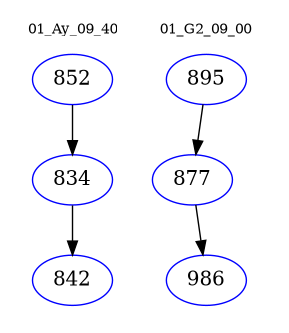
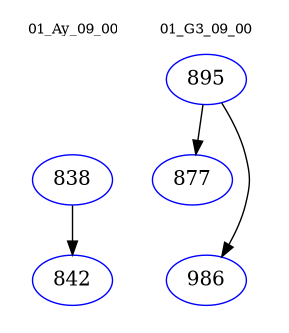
(73, 30) -> (73, 30)
(206, 30) -> (206, 30)
(73, 79) -> none
(73, 180) -> (73, 180)
(198, 223) -> (249, 173)
